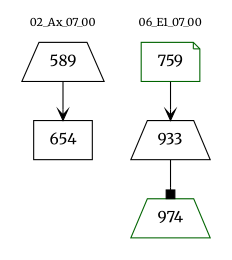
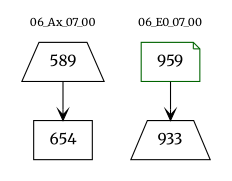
(63, 23) -> (63, 23)
(171, 23) -> (171, 23)
(171, 62) -> (171, 62)
(171, 218) -> none
